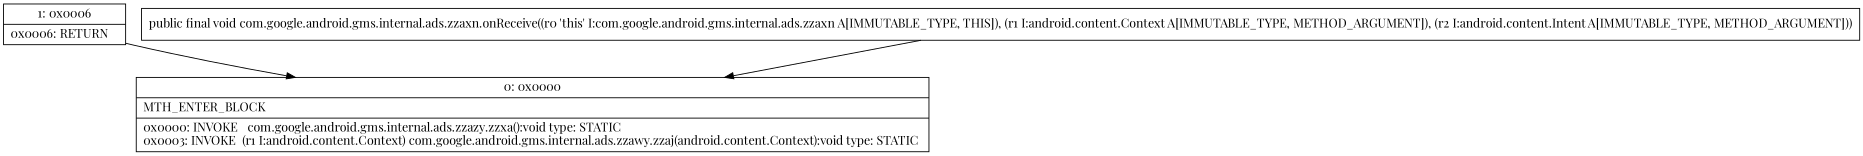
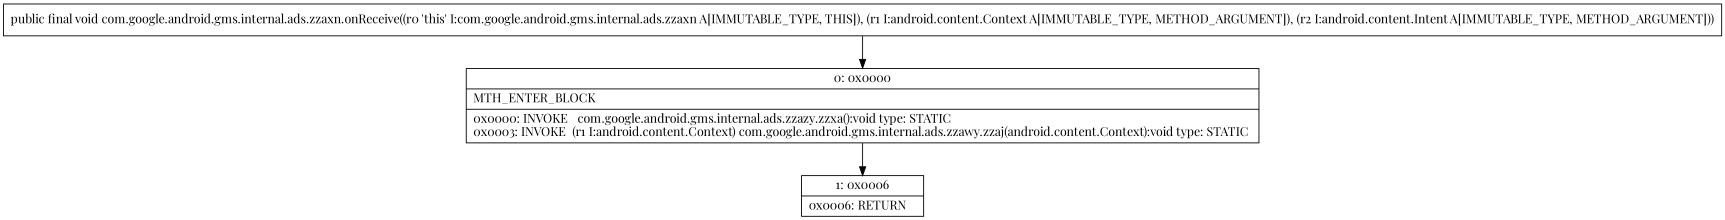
(206, 61) -> (863, 155)
